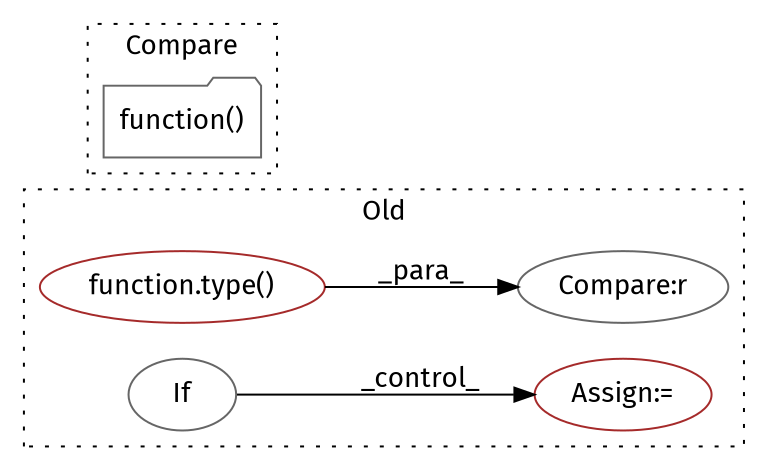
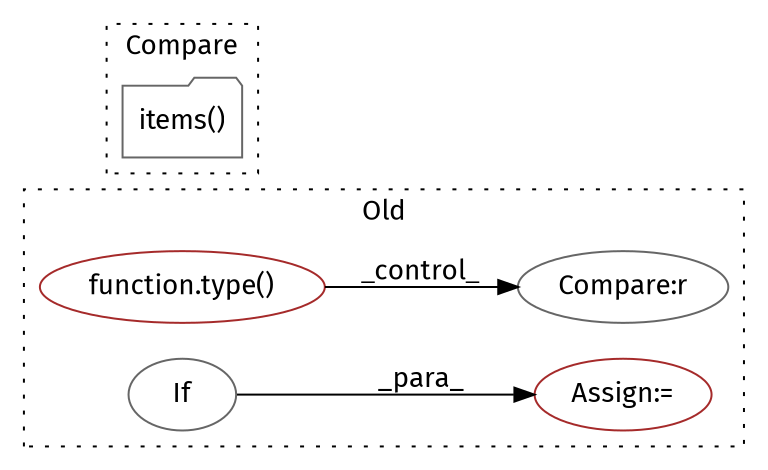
(182, 122) -> (182, 122)
(422, 272) -> (422, 272)
(422, 380) -> (422, 380)
